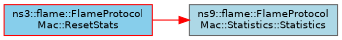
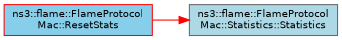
(263, 20) -> (263, 20)
